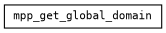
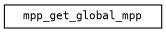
(83, 16) -> (83, 16)
